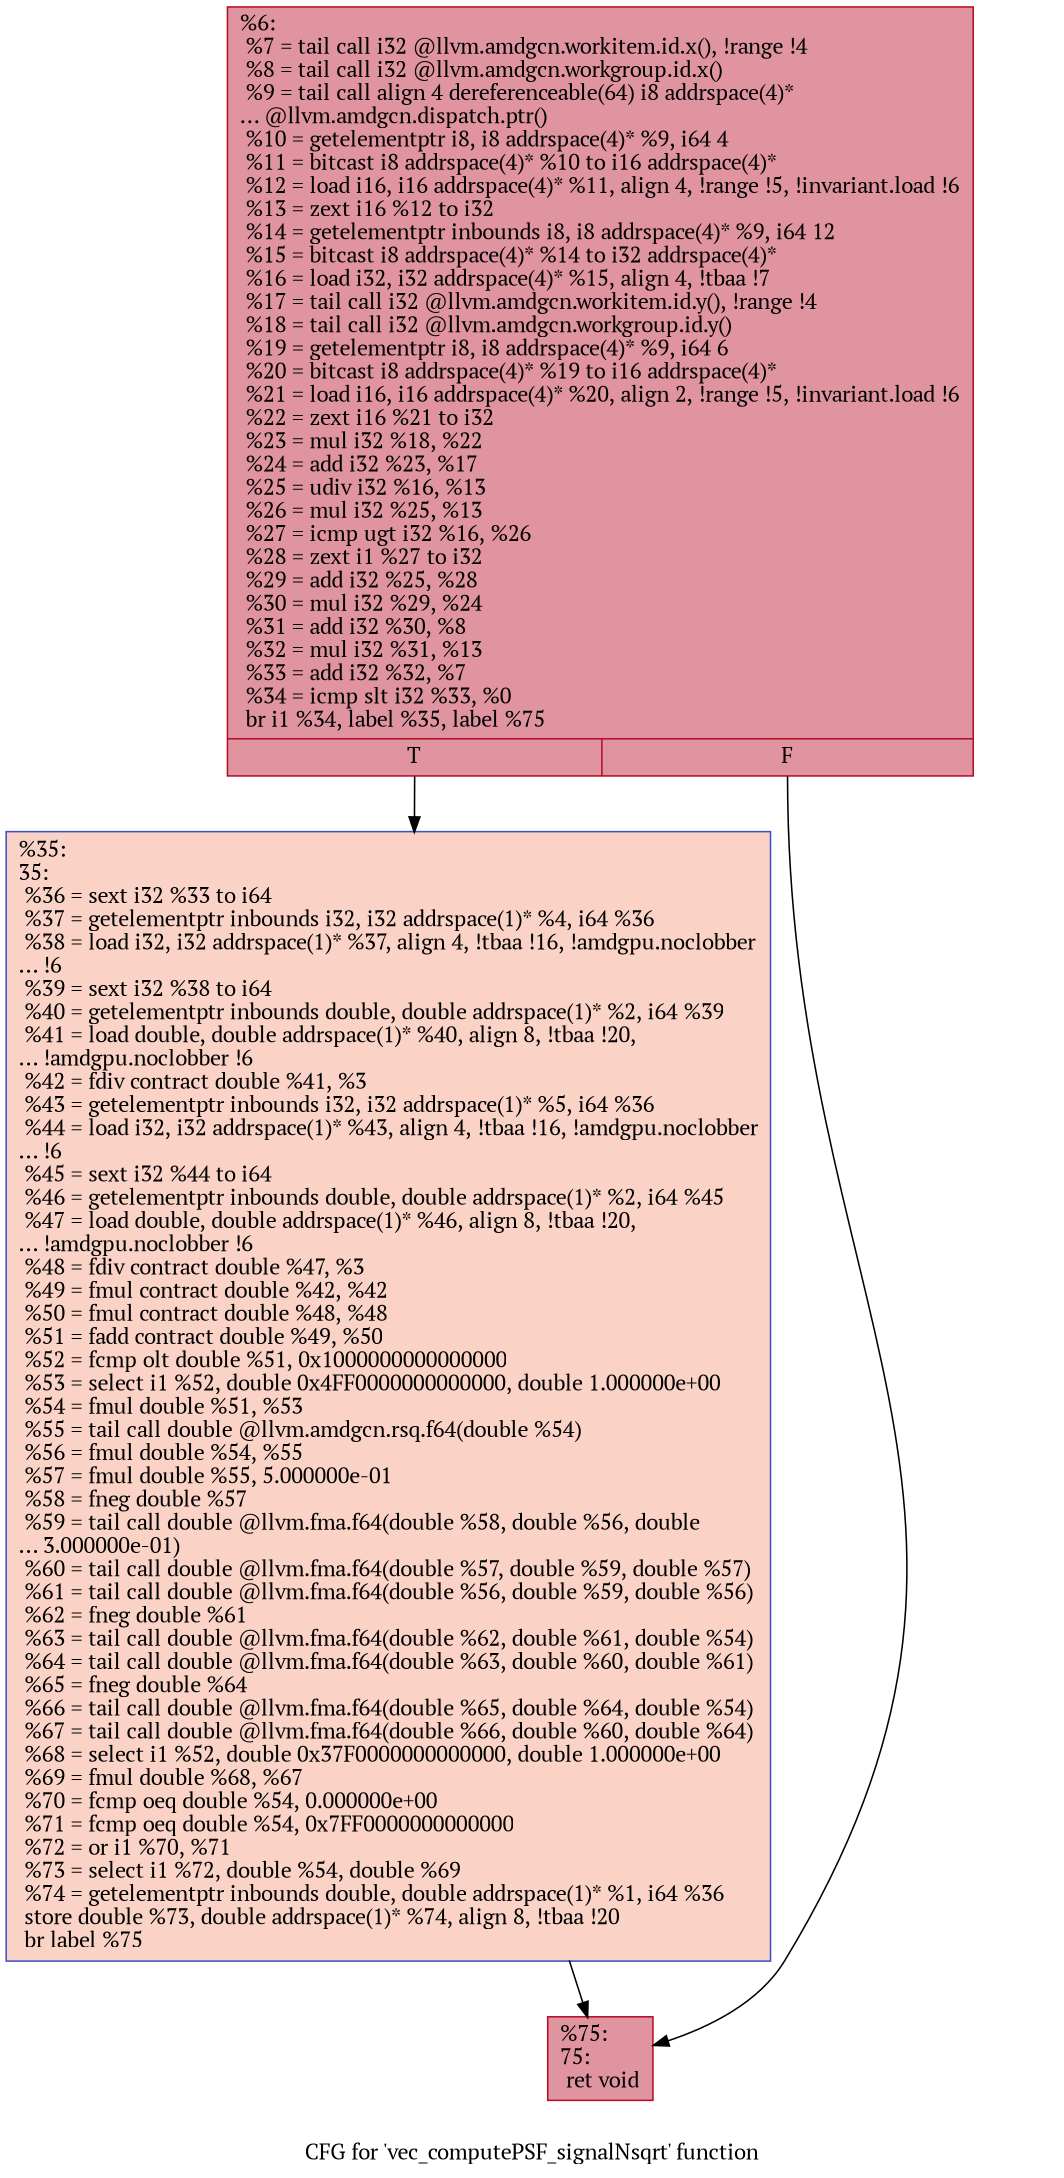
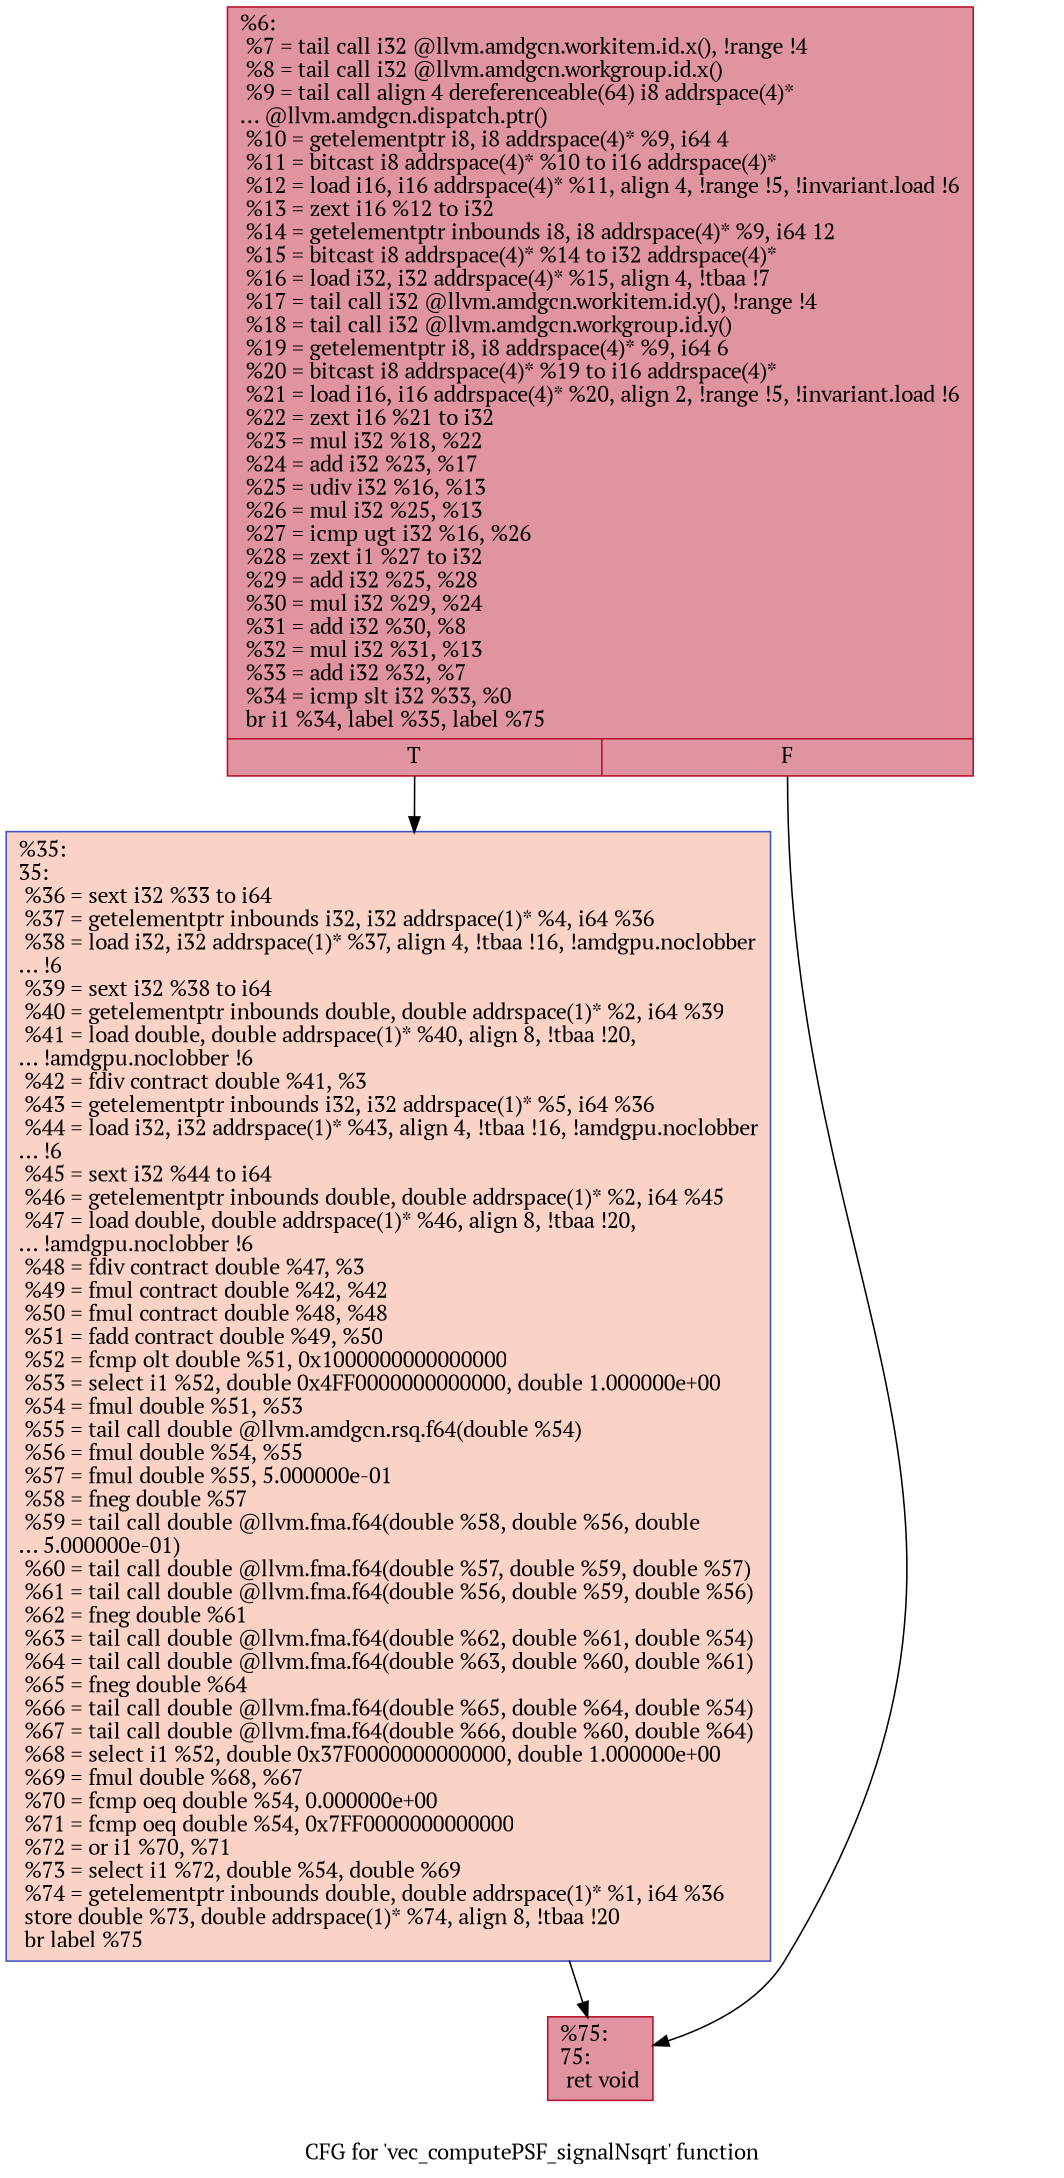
(100, 1546) -> (100, 1546)
